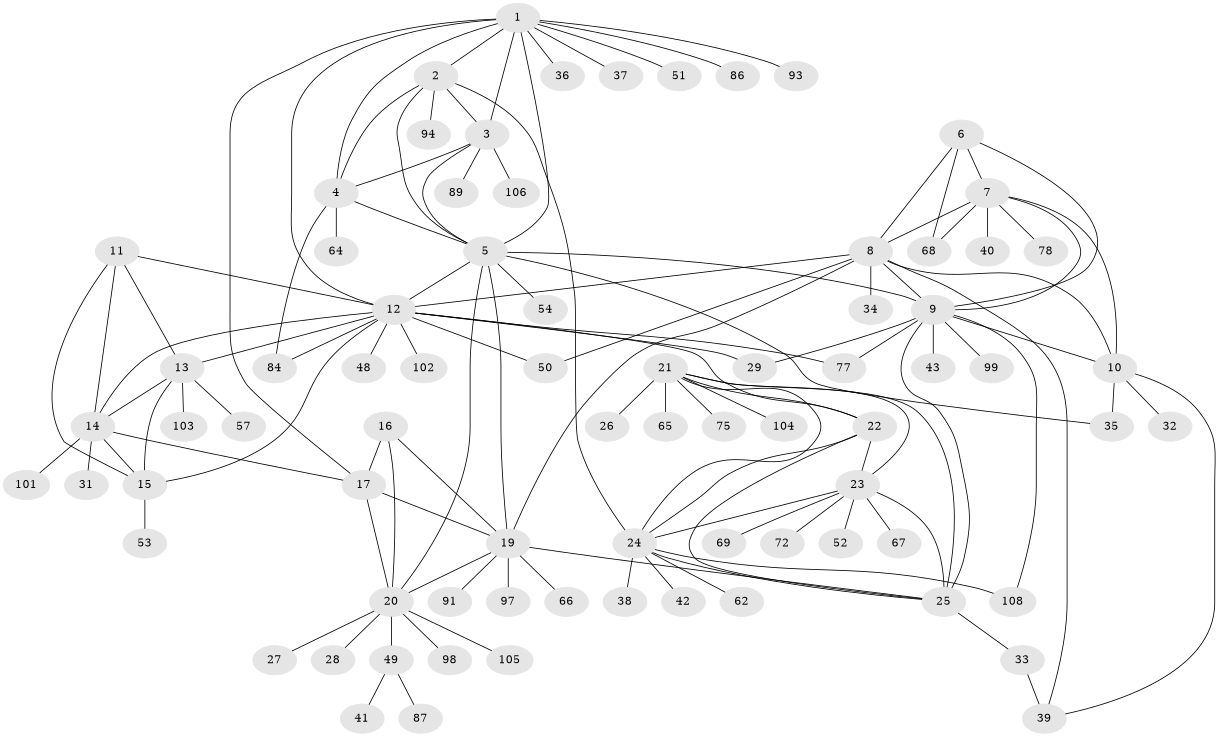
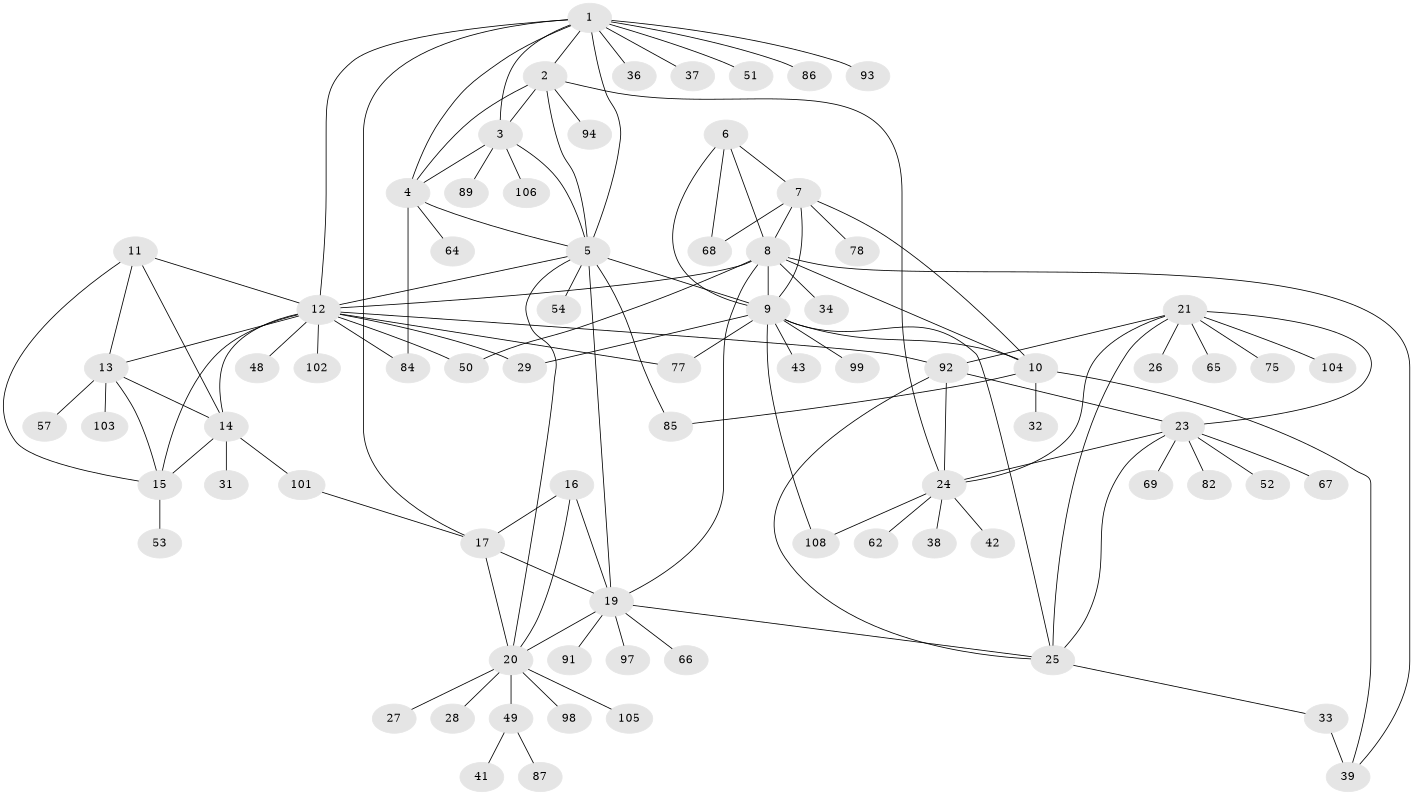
(988, 251) -> none
(875, 427) -> (947, 368)
(1112, 427) -> (671, 427)
(228, 457) -> (393, 514)
(782, 543) -> (1209, 485)
(786, 583) -> none
